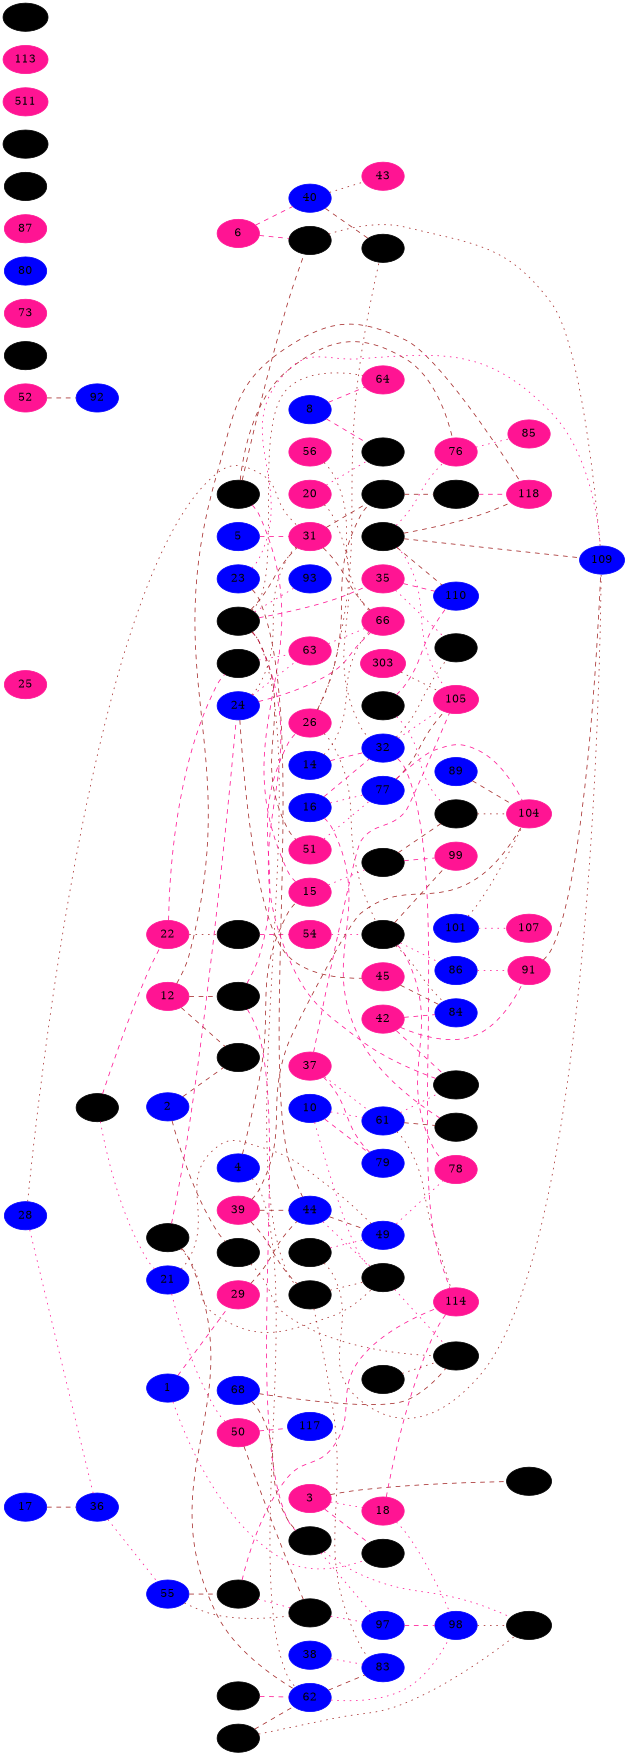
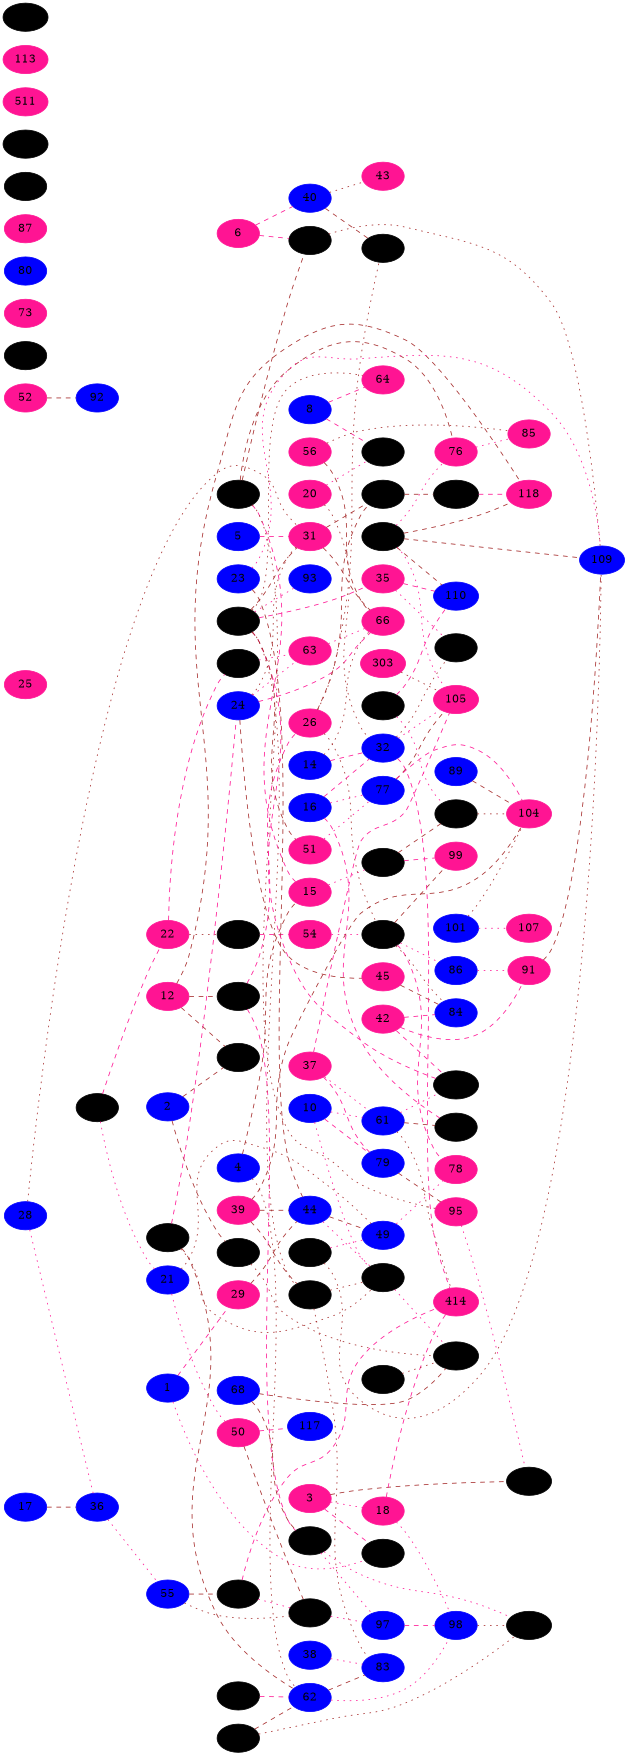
none -> (416, 425)
(346, 533) -> (346, 533)
none -> (456, 1212)
(456, 1302) -> (456, 1302)
